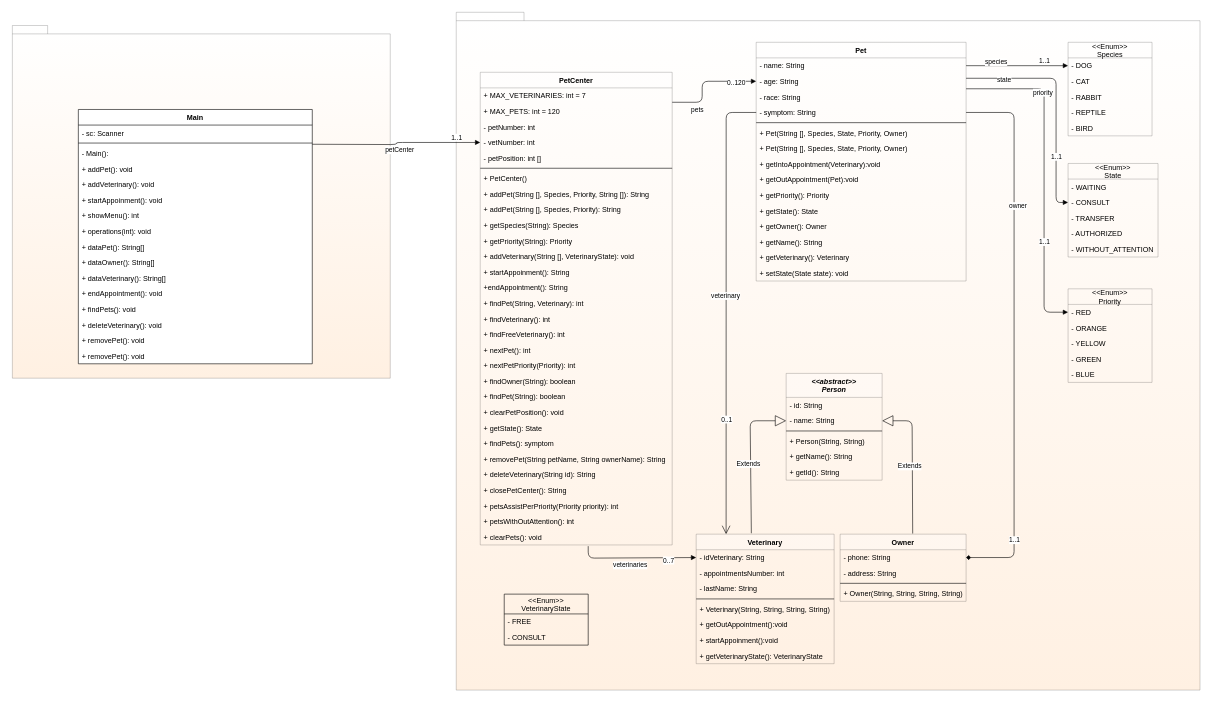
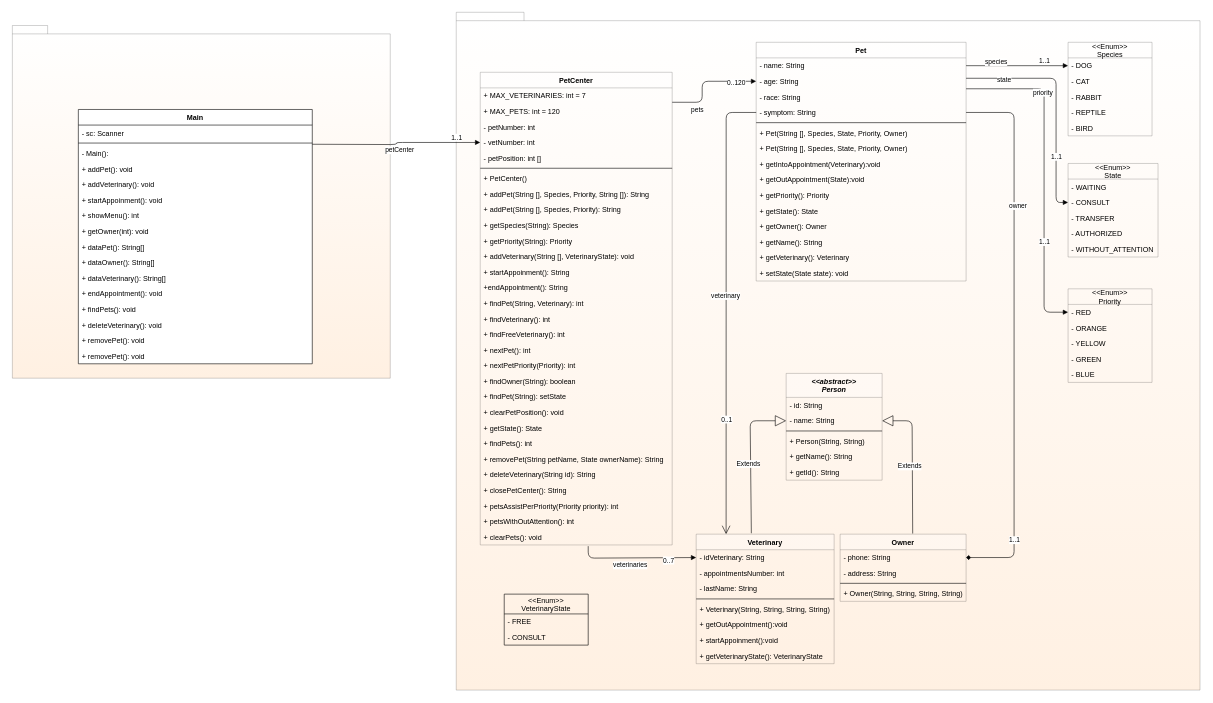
(814, 180) -> (818, 180)
(122, 232) -> (119, 232)
(530, 397) -> (533, 397)
(522, 444) -> (513, 444)
(581, 460) -> (580, 460)
